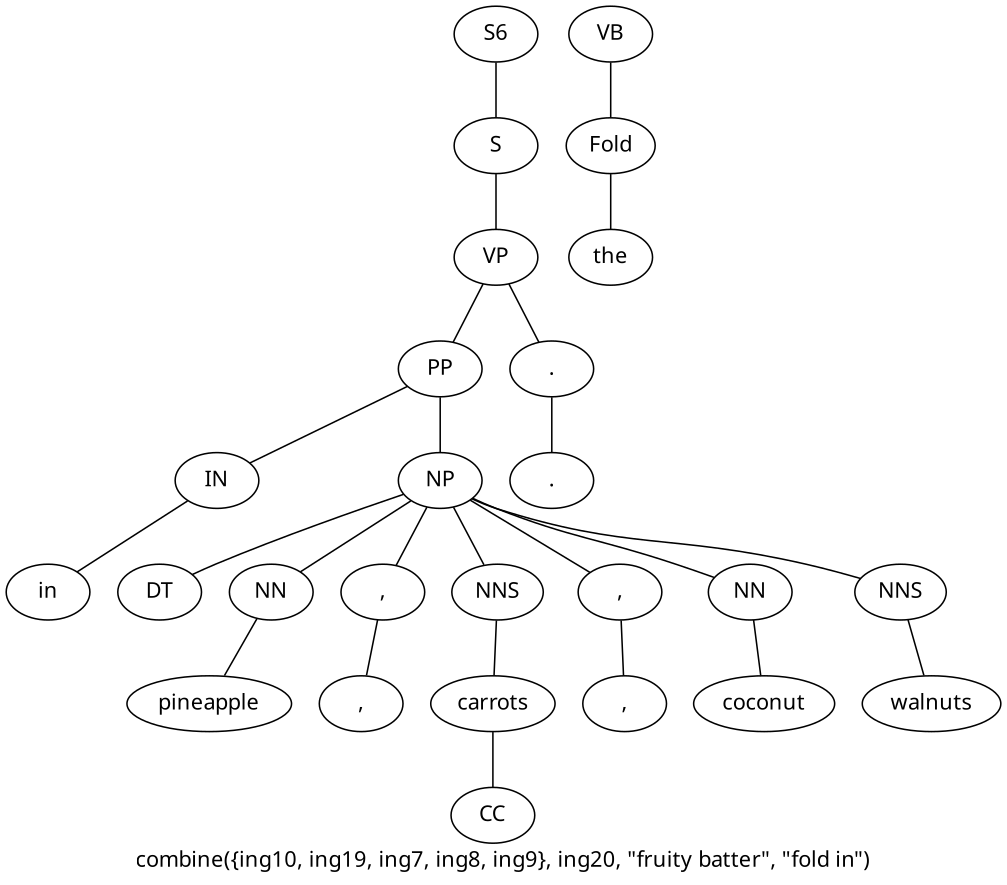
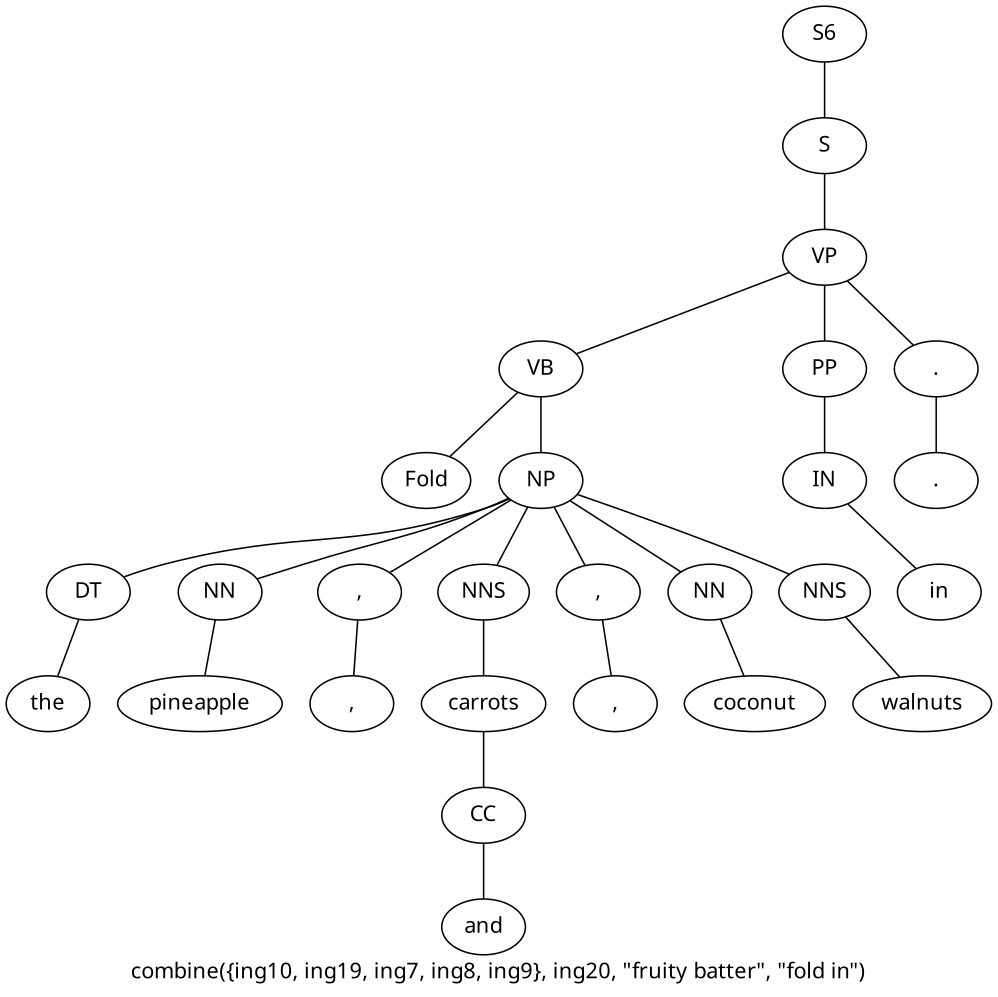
(611, 202) -> (68, 648)
none -> (683, 313)
(440, 425) -> (541, 425)
none -> (484, 927)
